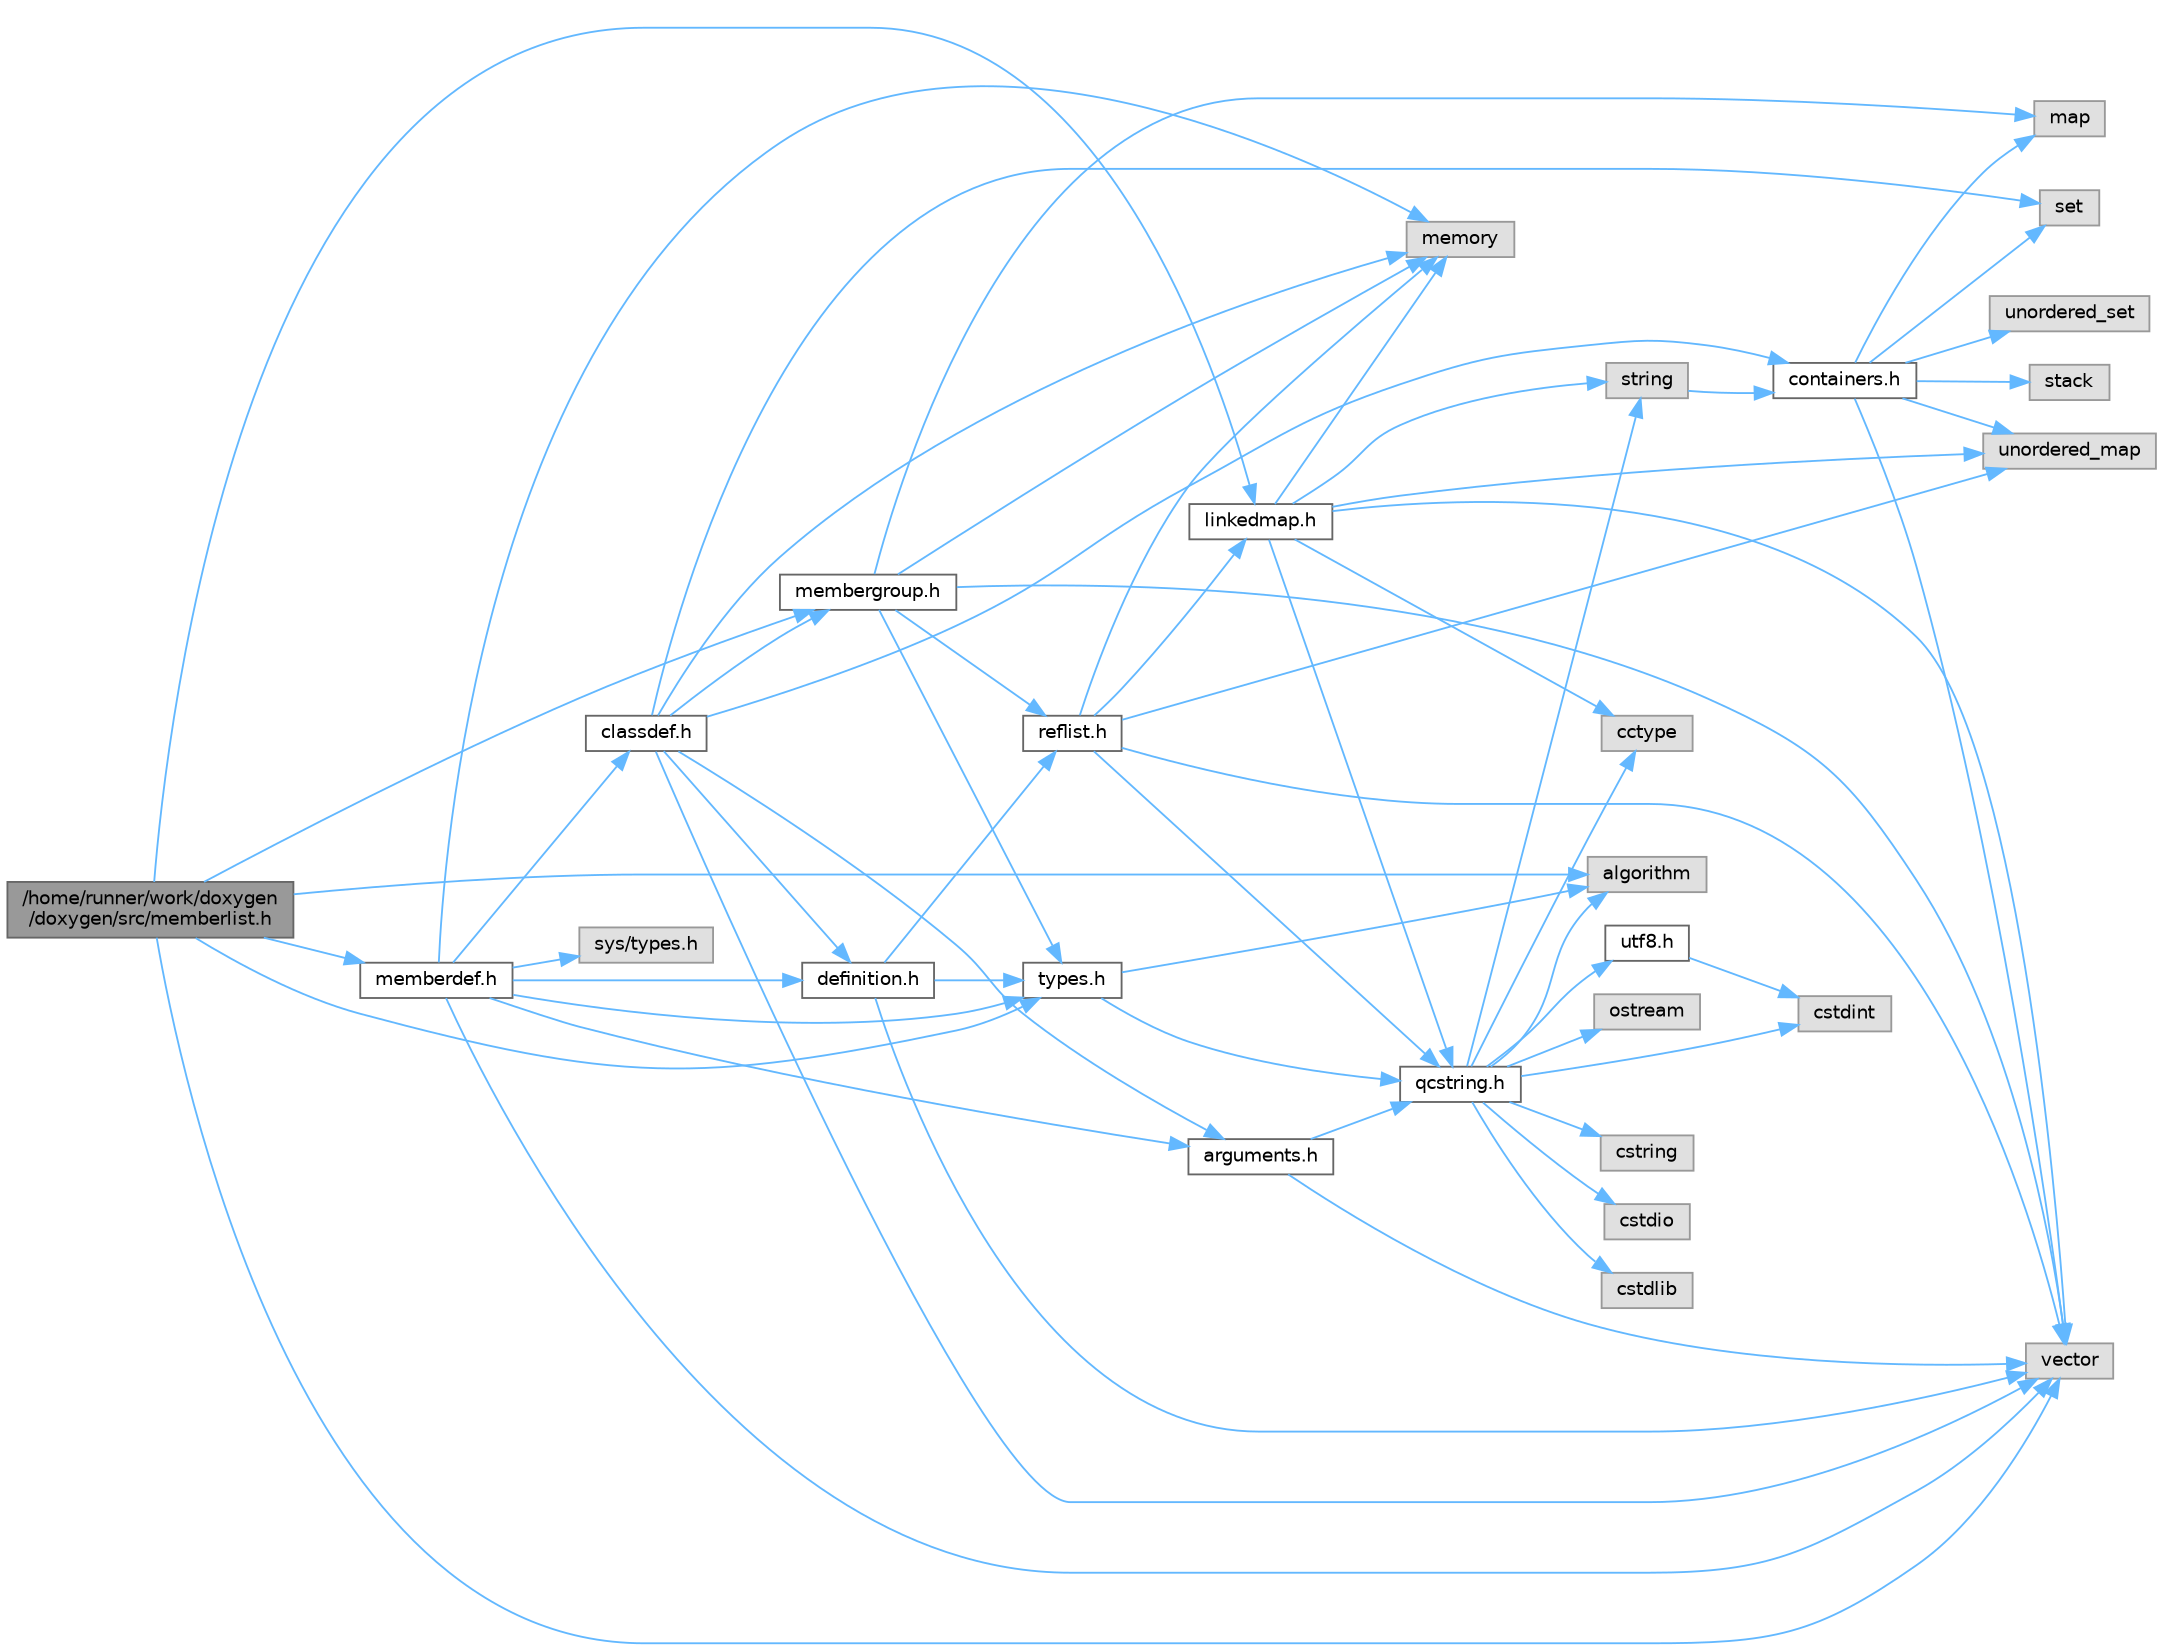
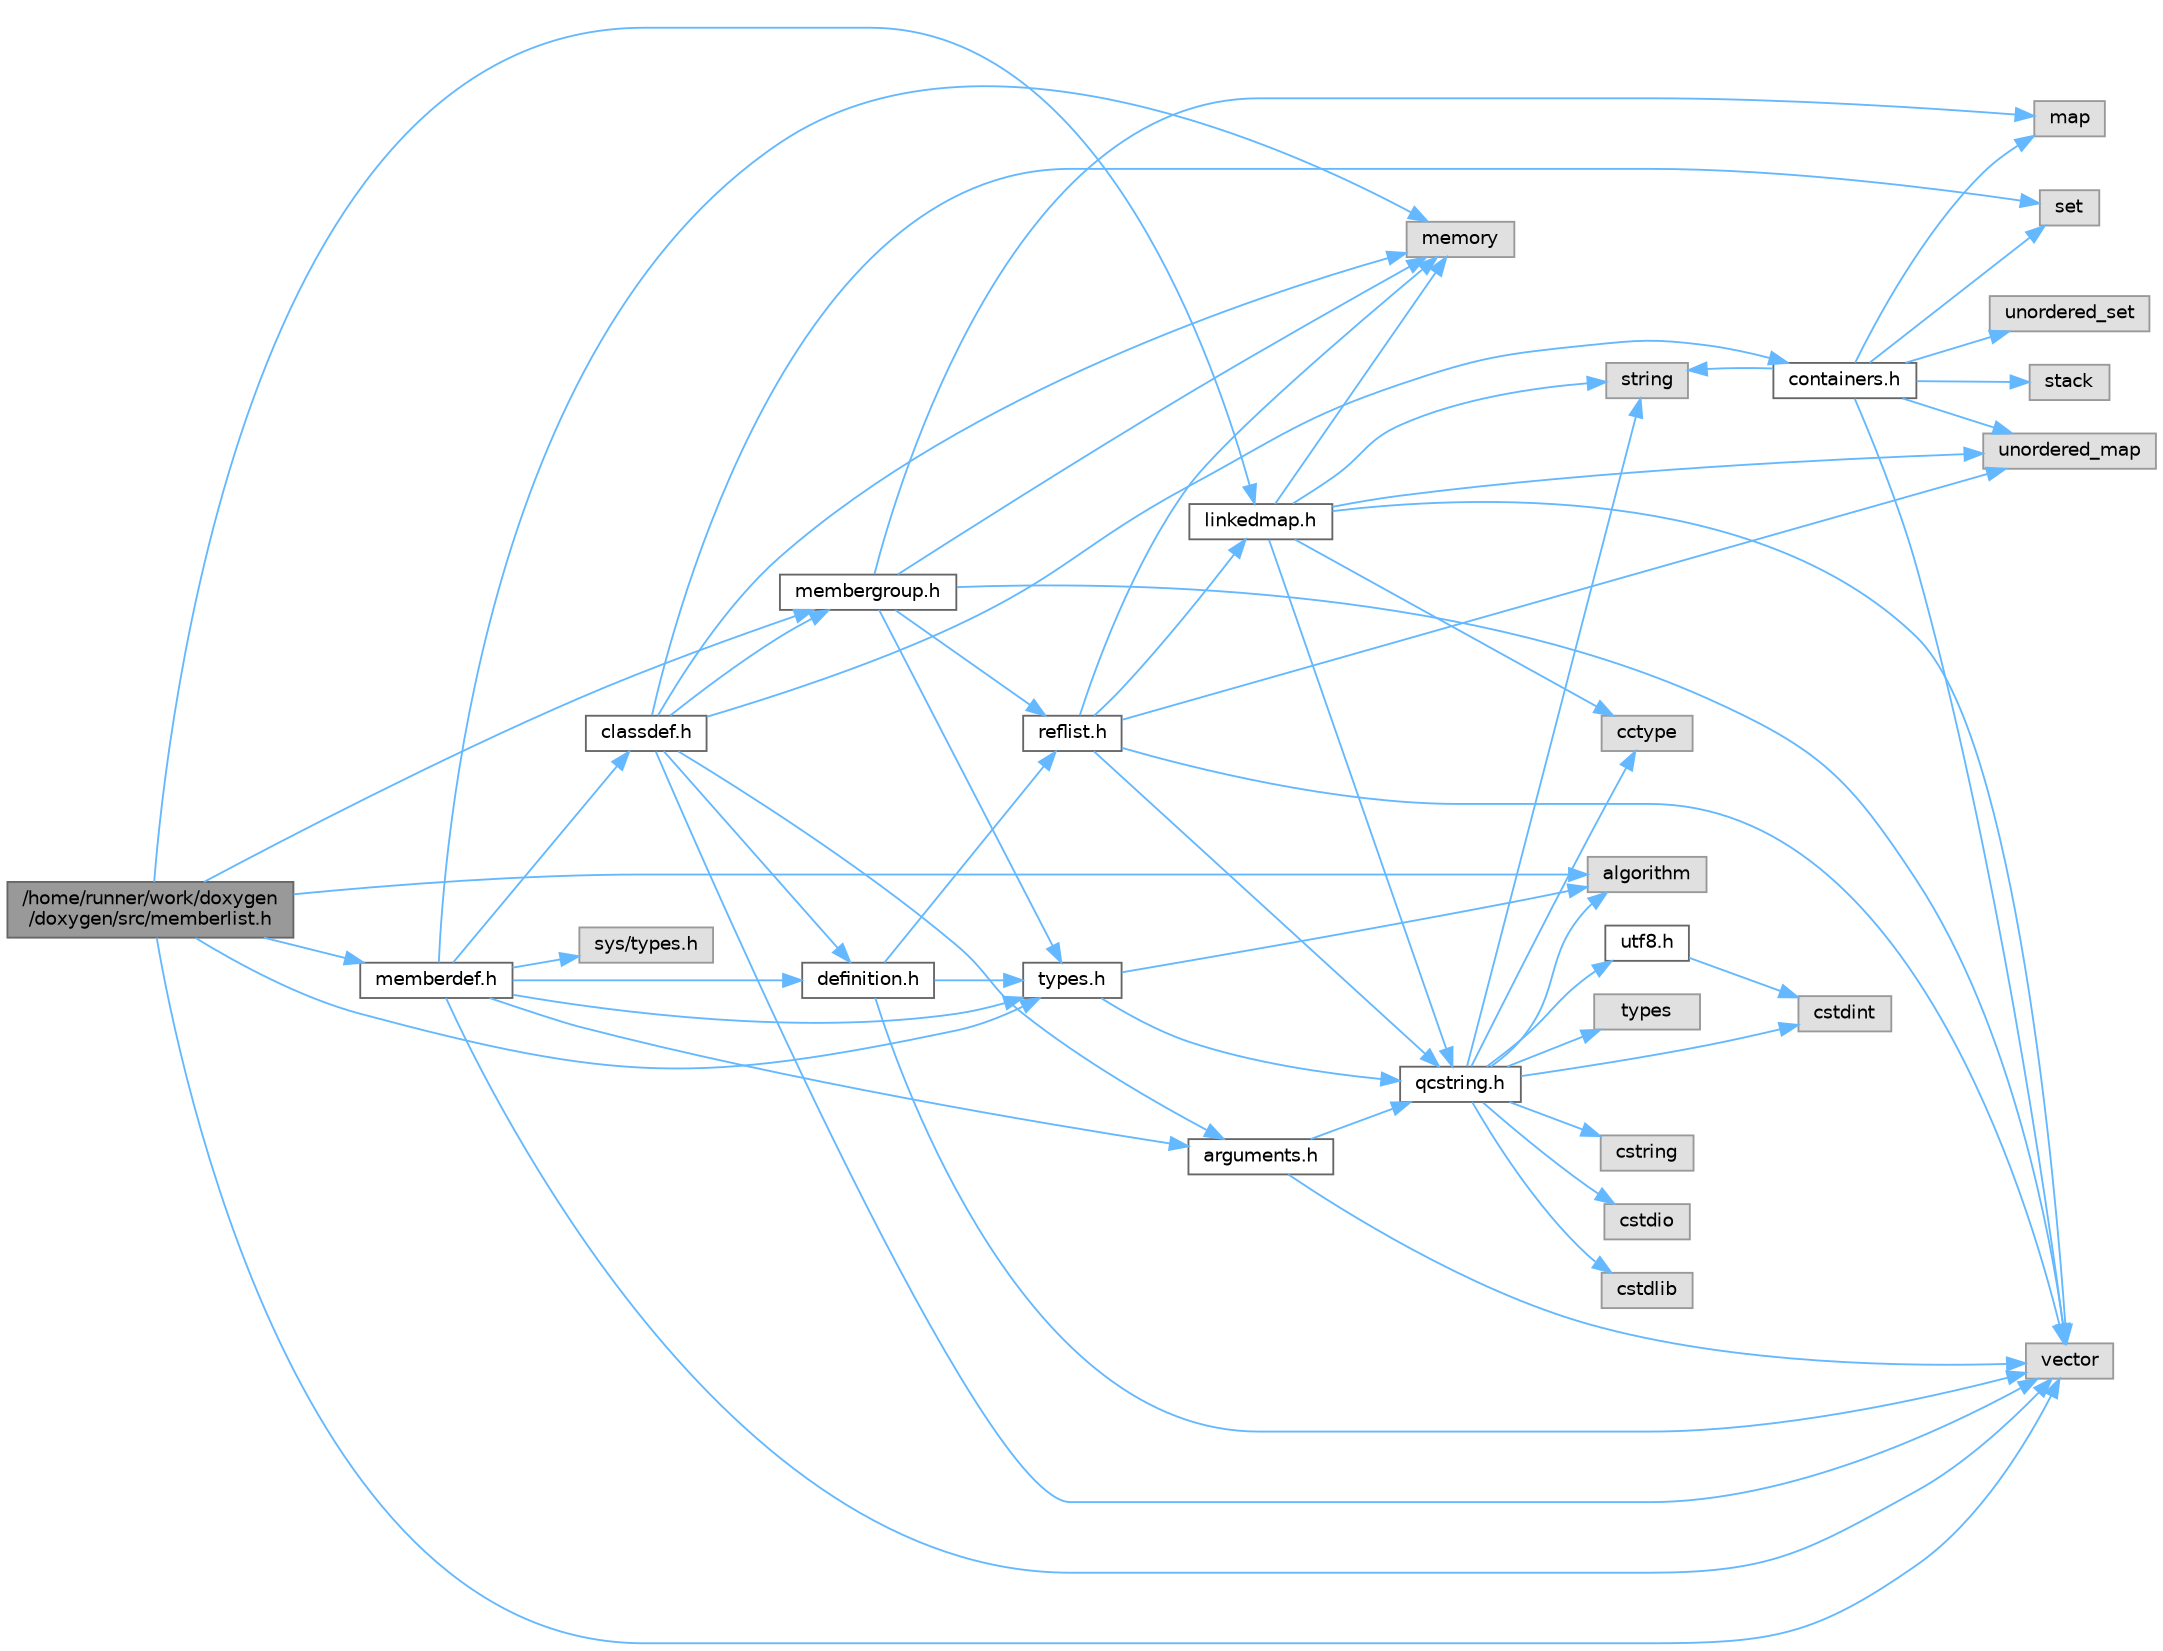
(1721, 393) -> (1740, 368)
(1647, 1012) -> (1647, 1012)
